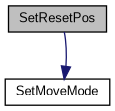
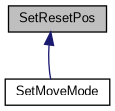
(66, 49) -> (49, 62)
